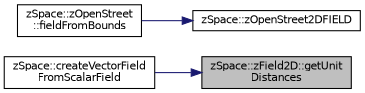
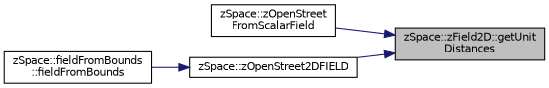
(79, 21) -> (78, 67)
none -> (371, 56)
(79, 73) -> (273, 21)
